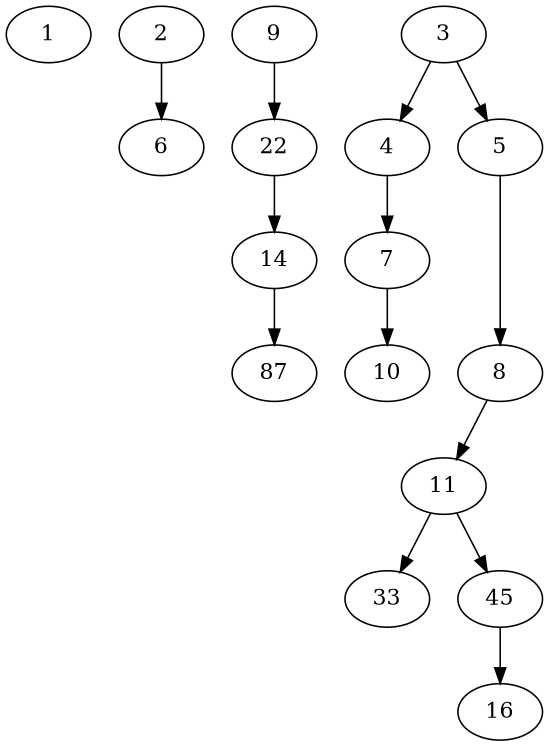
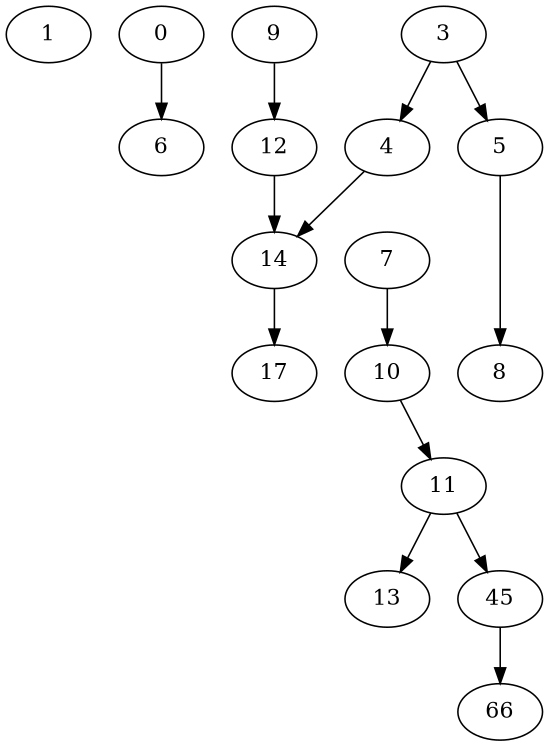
(162, 34) -> (162, 34)
(274, 147) -> (274, 147)
(387, 196) -> (337, 198)
(274, 373) -> (274, 373)
(476, 423) -> (412, 423)
(387, 599) -> (387, 599)
(500, 712) -> (500, 712)
